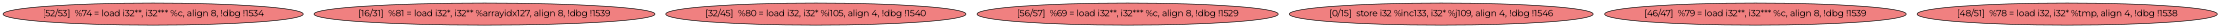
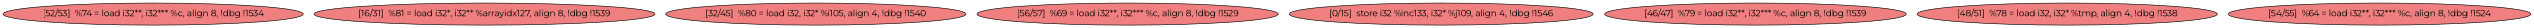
none -> (2380, 14)
